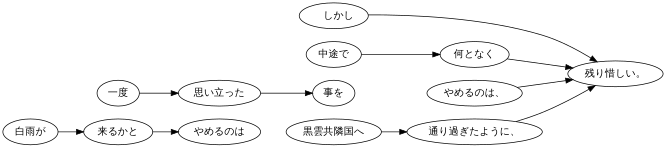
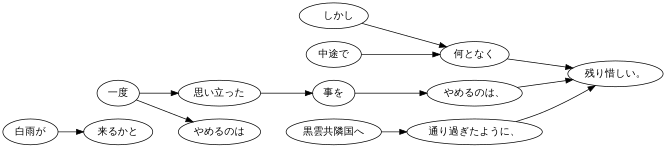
(483, 22) -> (401, 34)
none -> (387, 93)
(162, 132) -> (161, 110)
